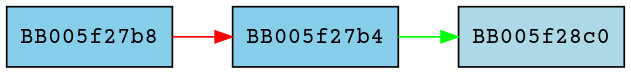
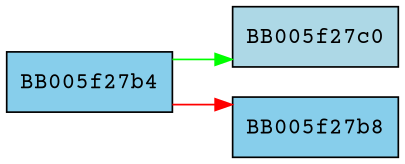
(194, 37) -> (194, 105)
(541, 37) -> (315, 37)
